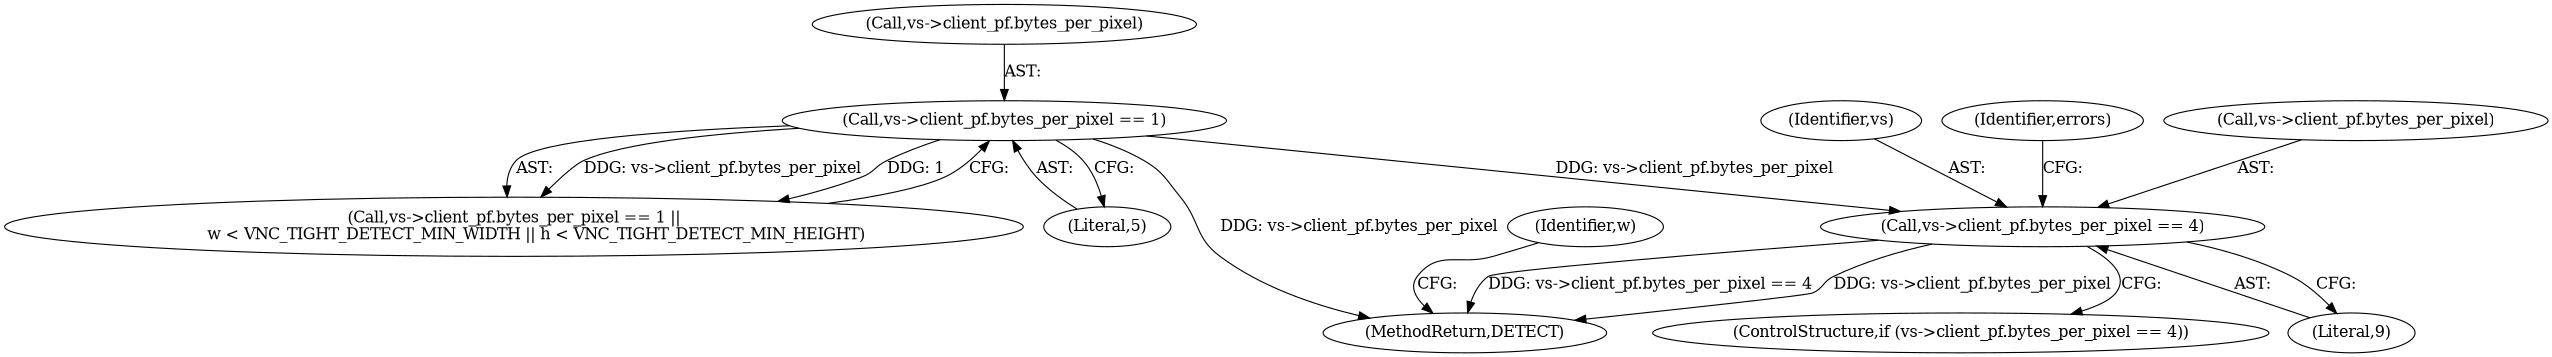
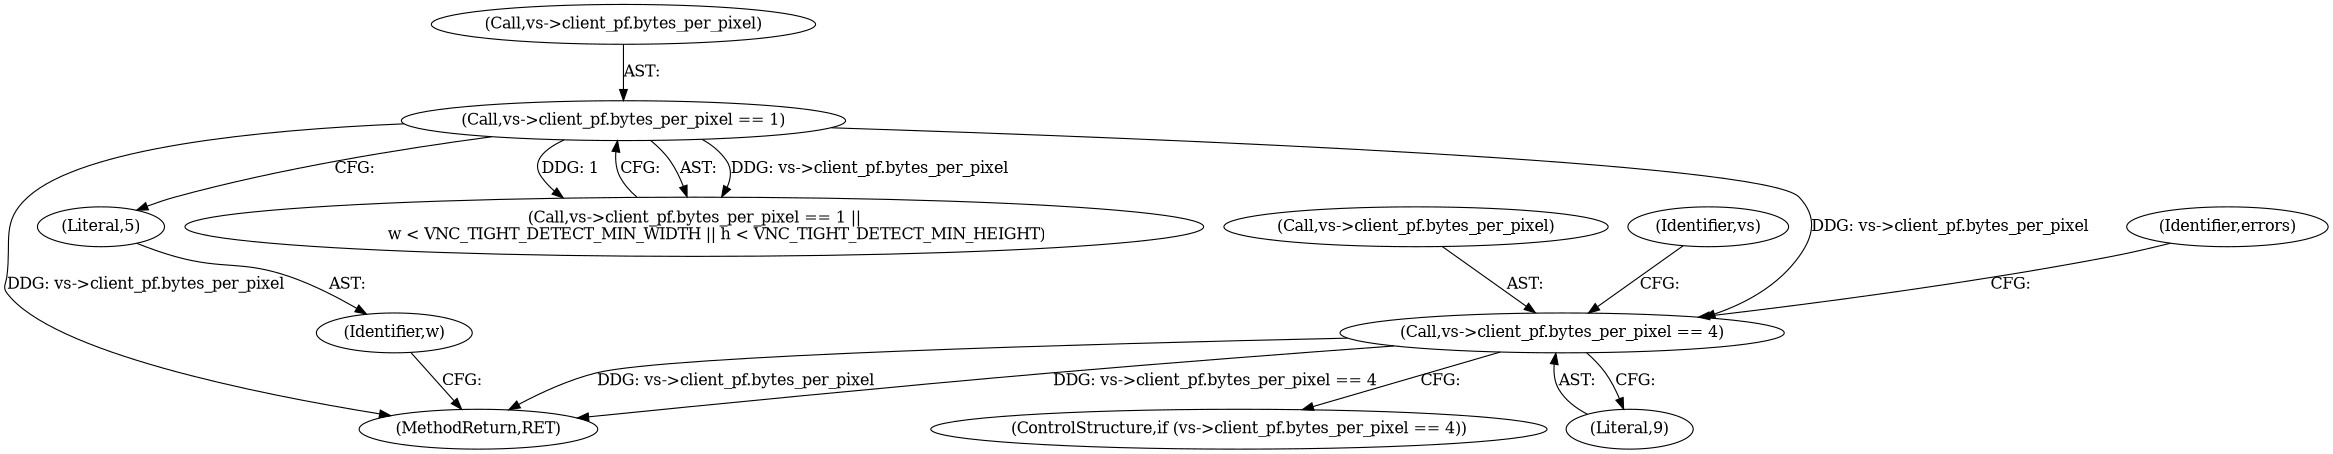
(1970, 169) -> (1662, 285)
(1043, 184) -> (249, 267)
(1465, 333) -> (478, 429)
